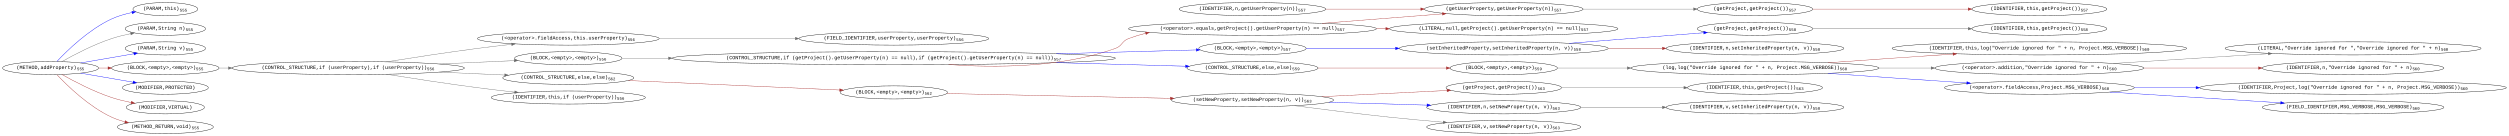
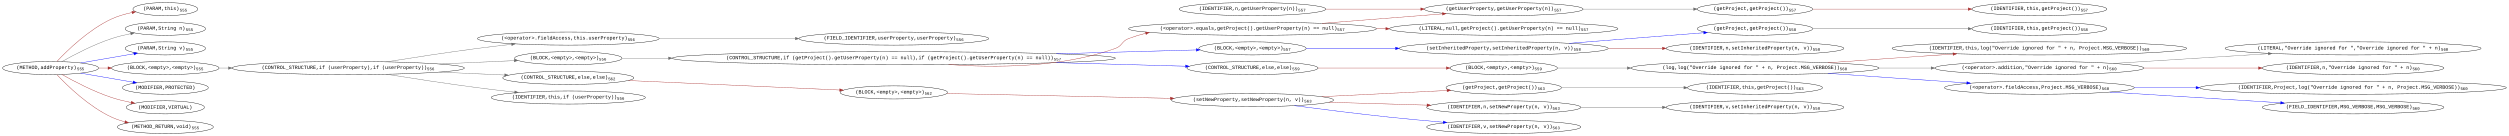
(91, 31) -> (91, 31)
(1378, 104) -> (1378, 104)
(1369, 115) -> (1369, 115)
